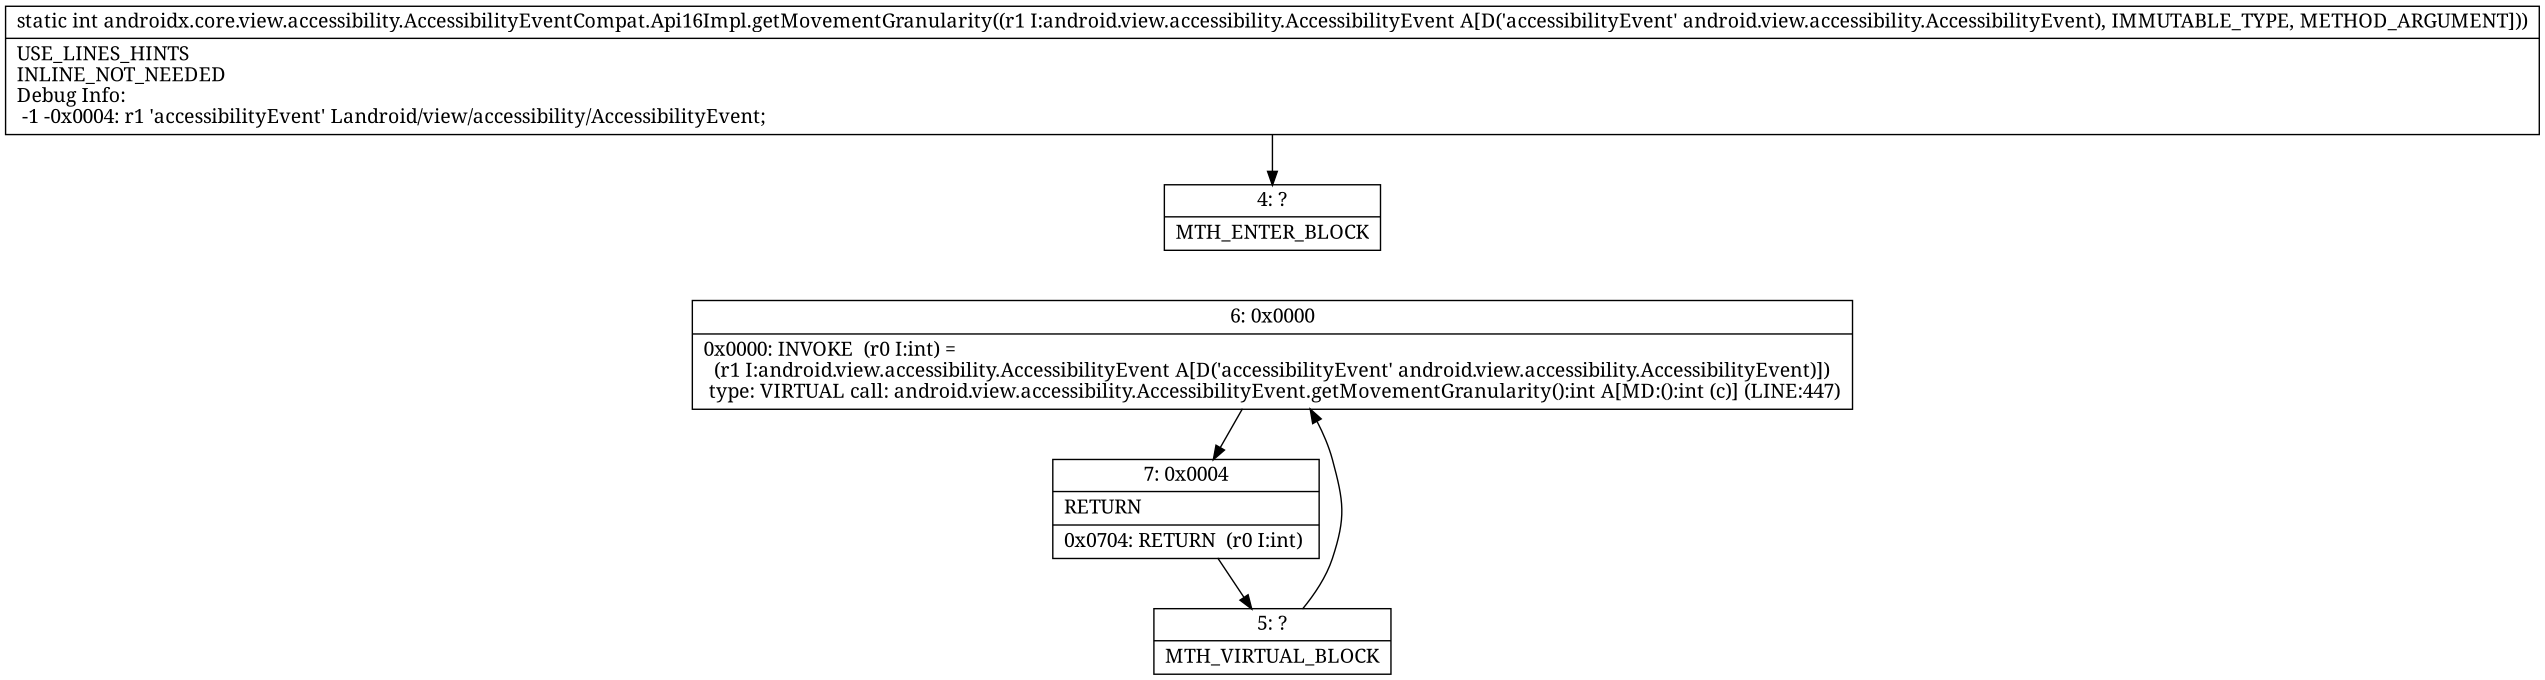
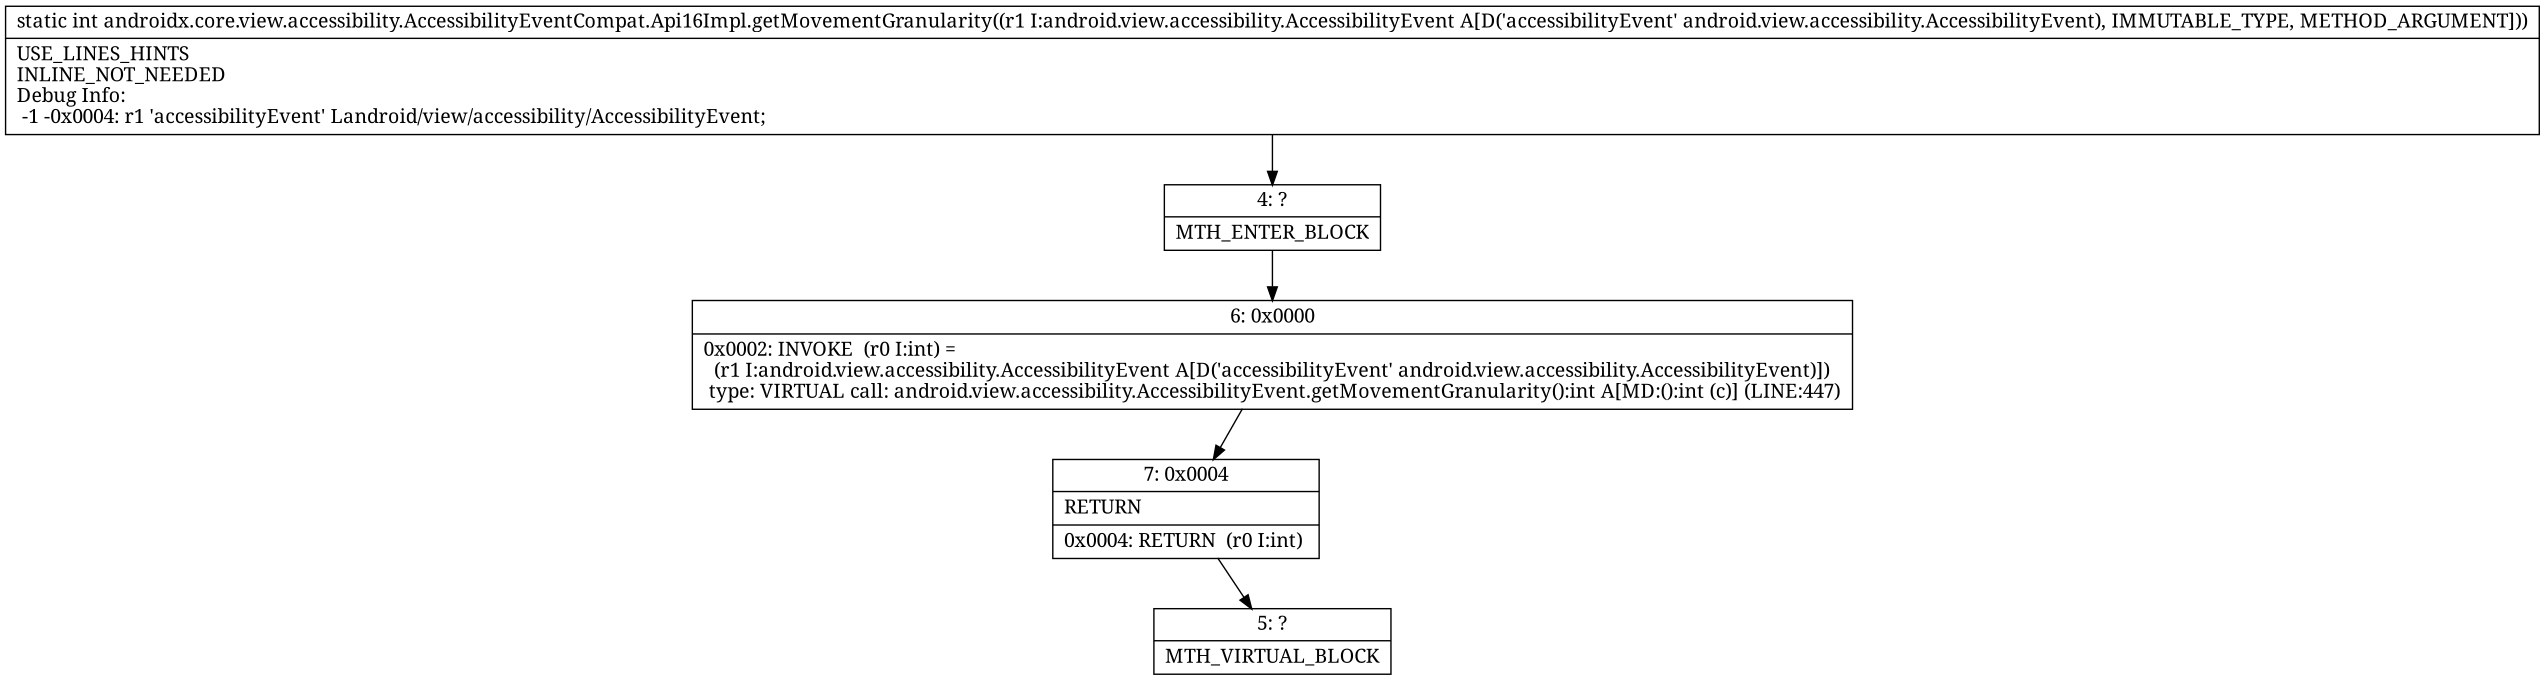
(832, 350) -> (832, 350)
(1342, 518) -> (1272, 268)
(1186, 541) -> (1186, 541)
